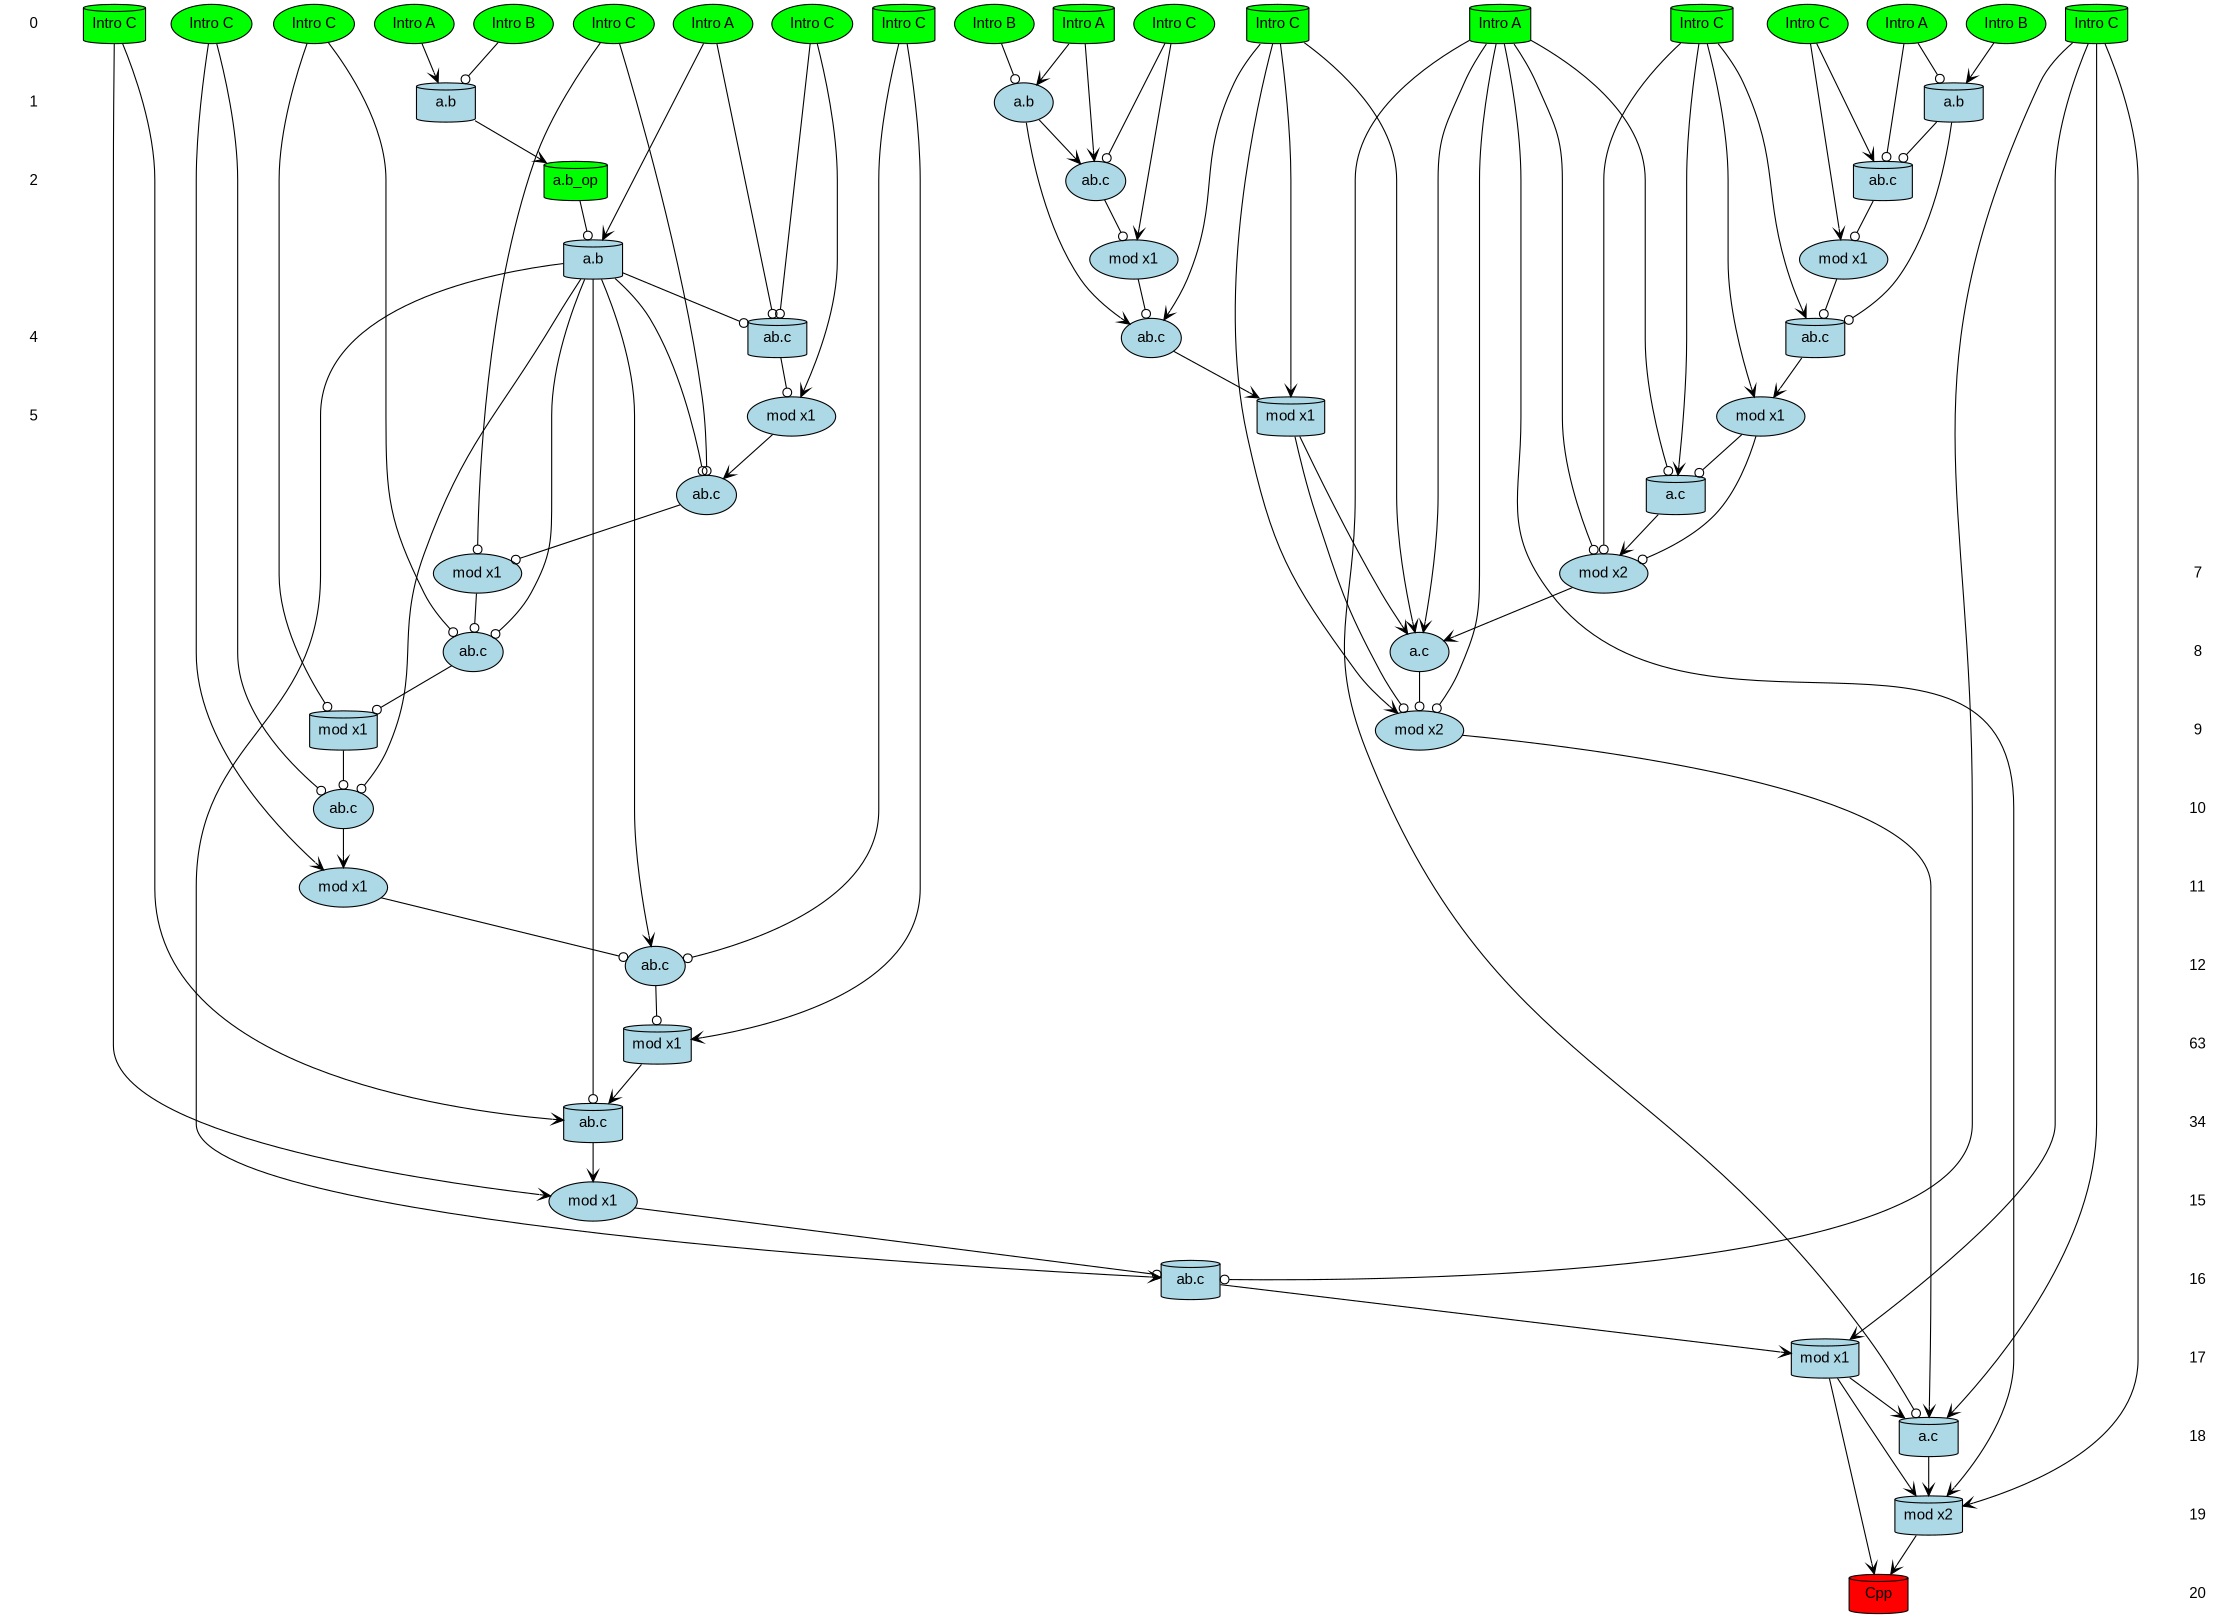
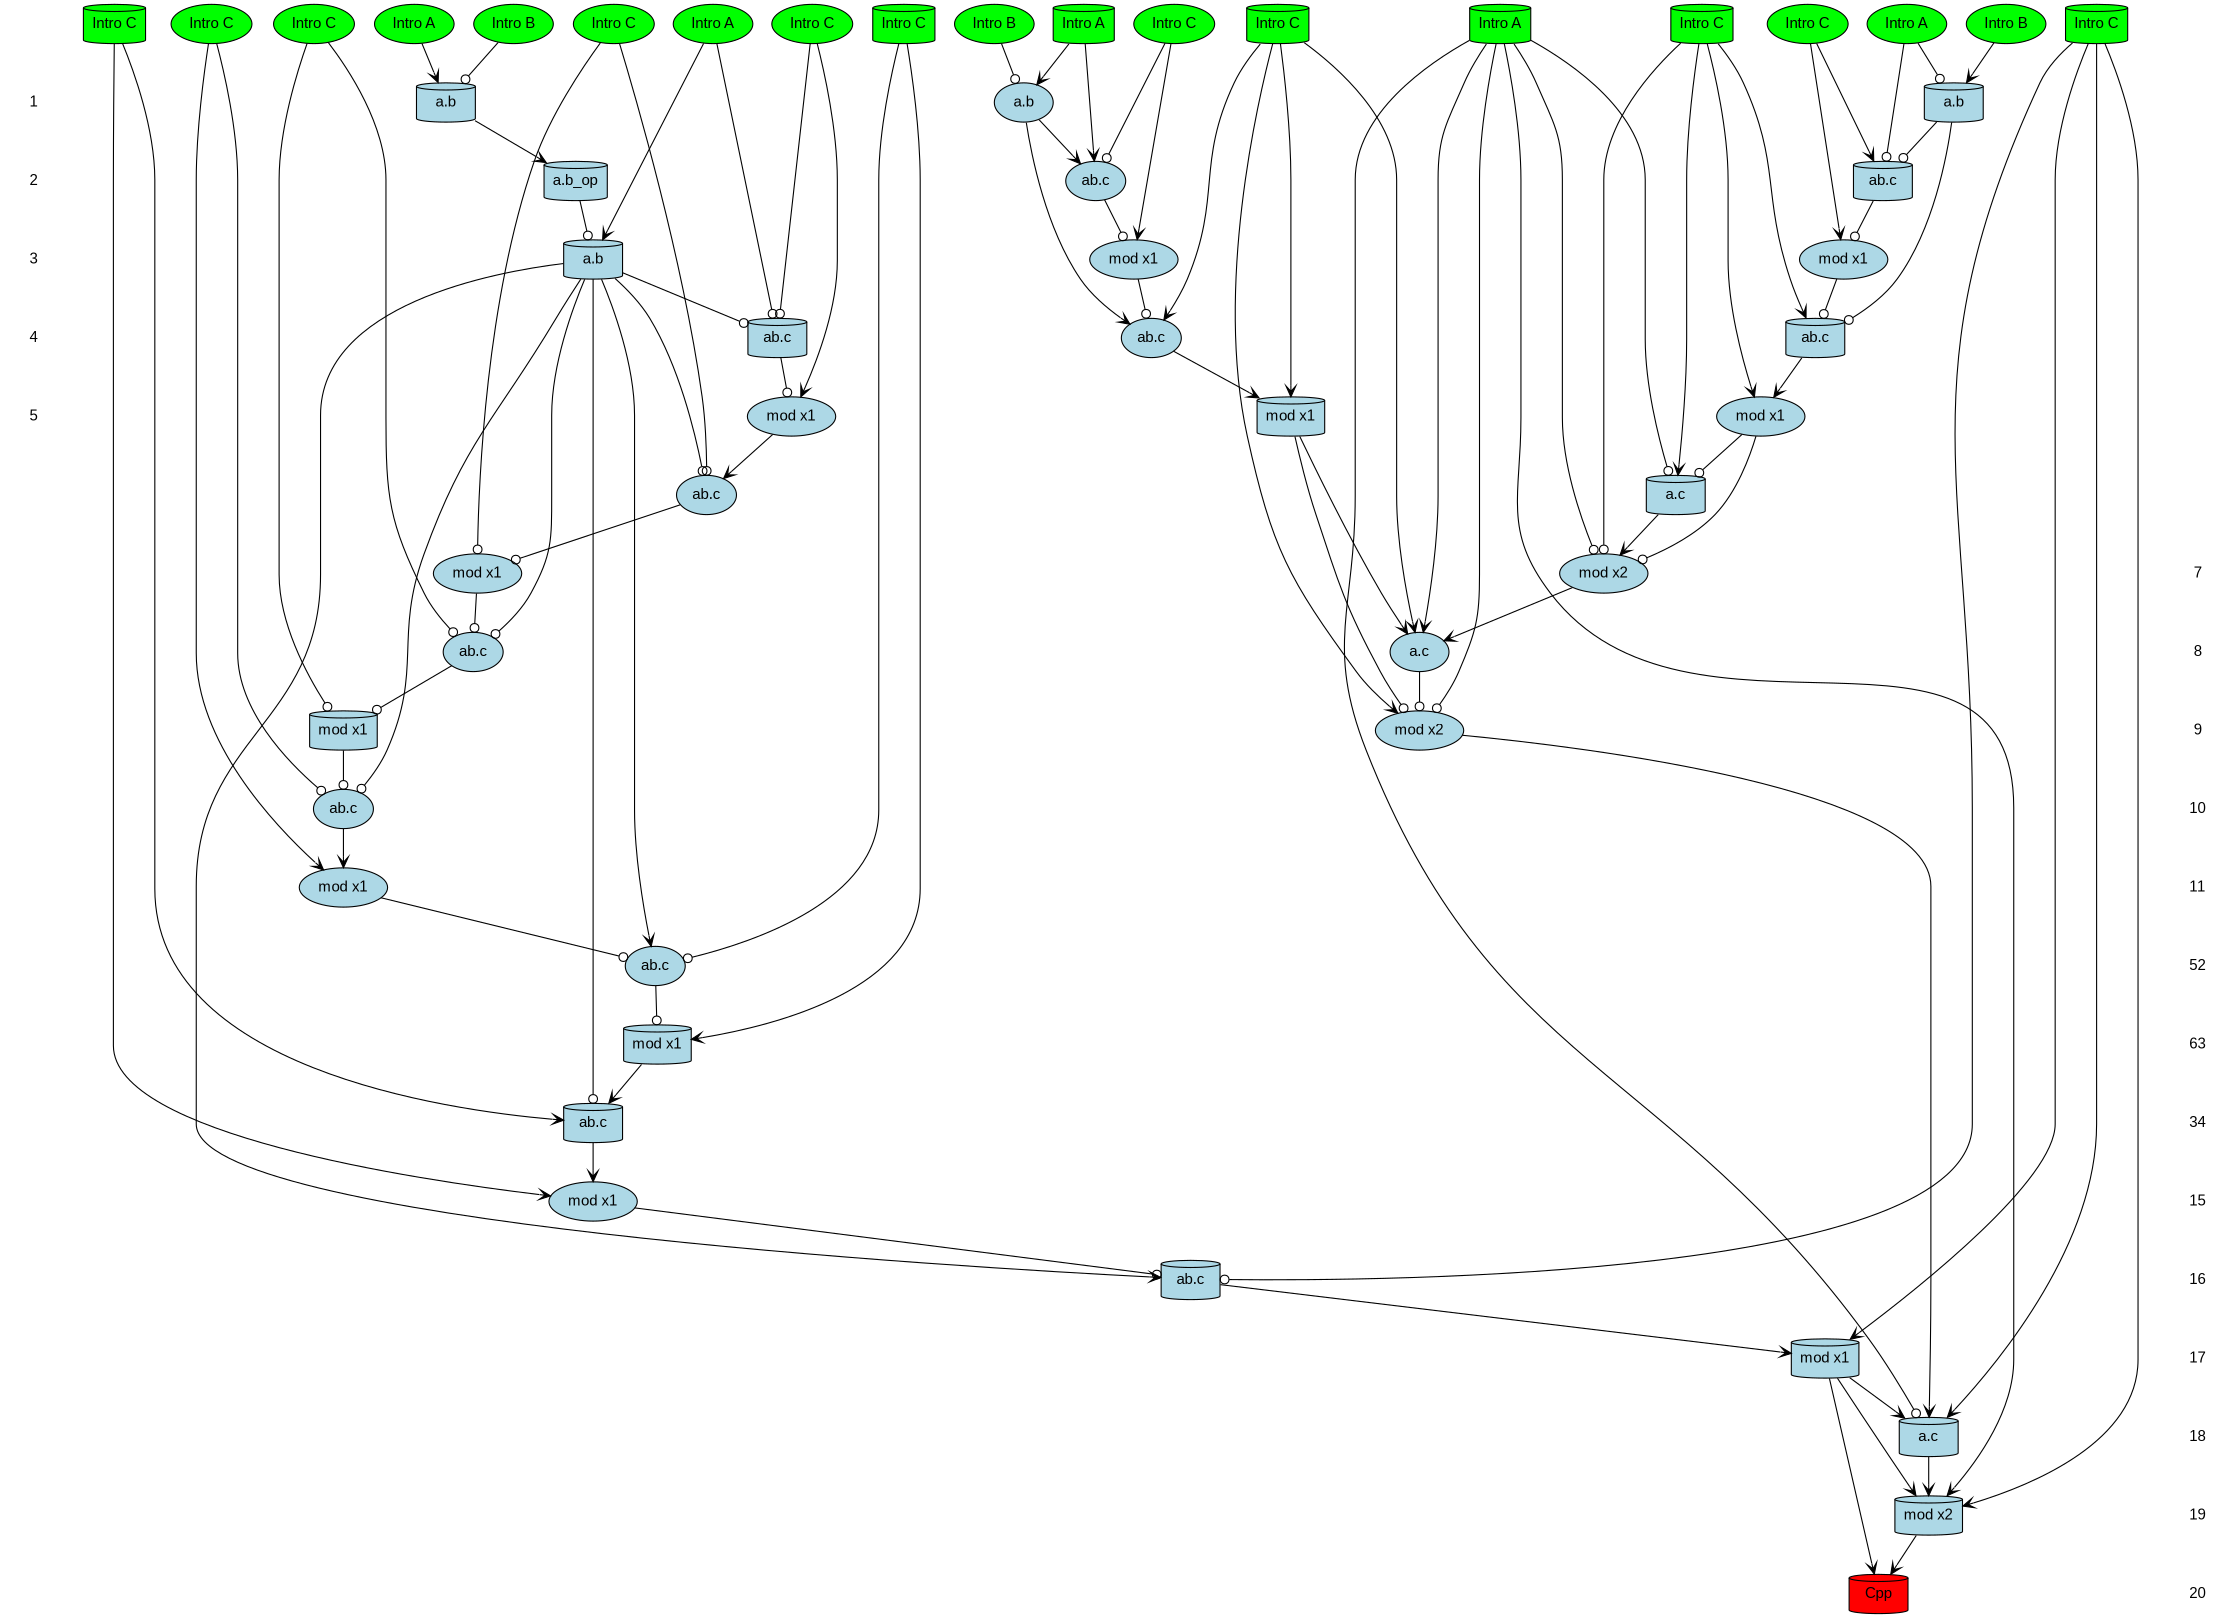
(34, 24) -> none
(576, 181) -> (576, 181)
none -> (34, 259)
(2198, 966) -> (2198, 966)
